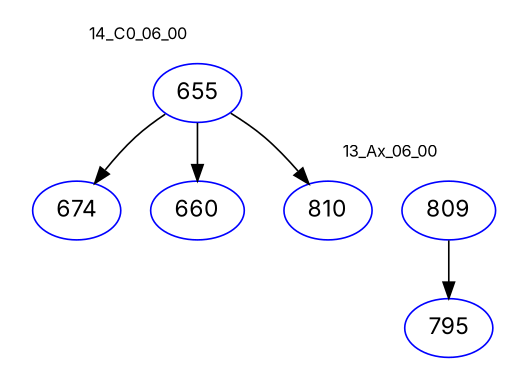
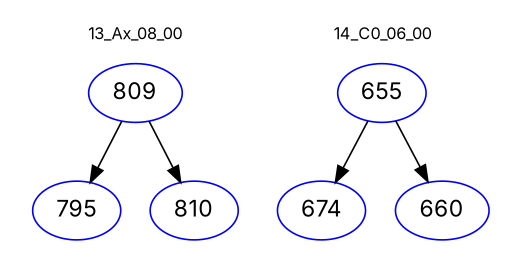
(281, 153) -> (161, 144)
(390, 153) -> (135, 35)
